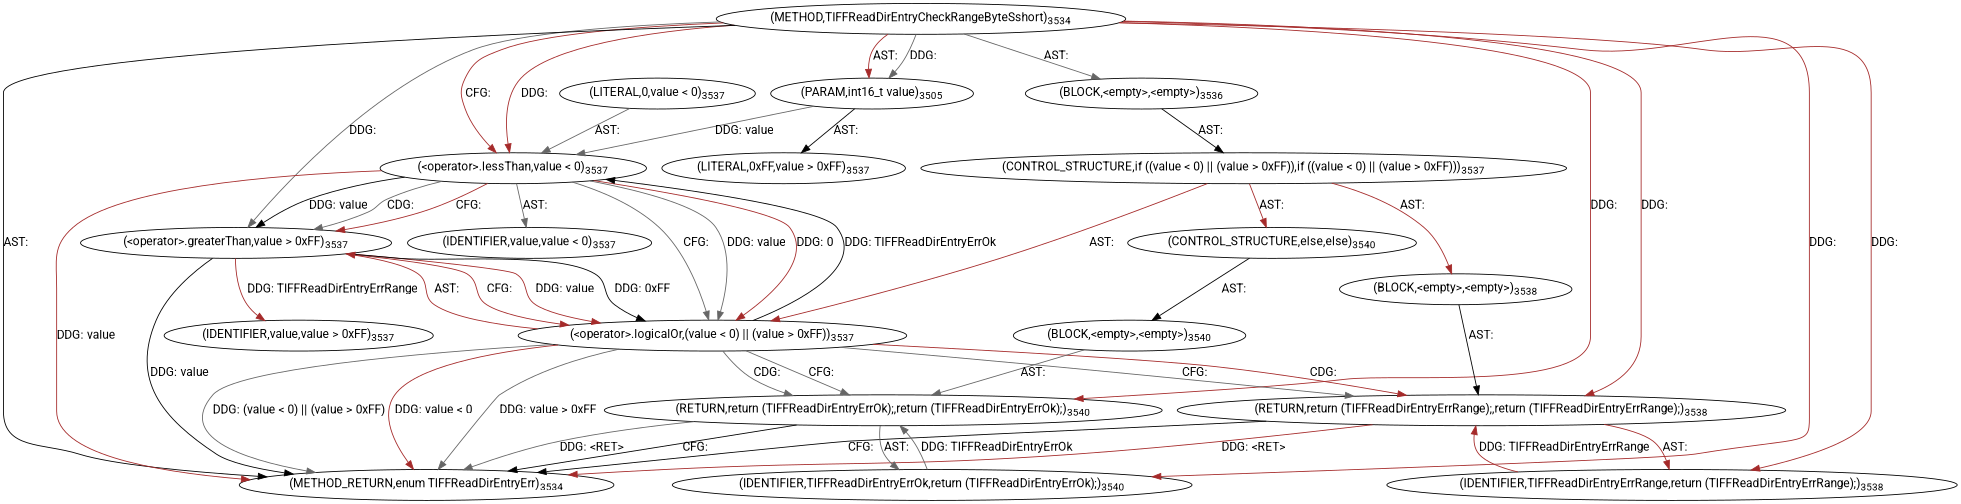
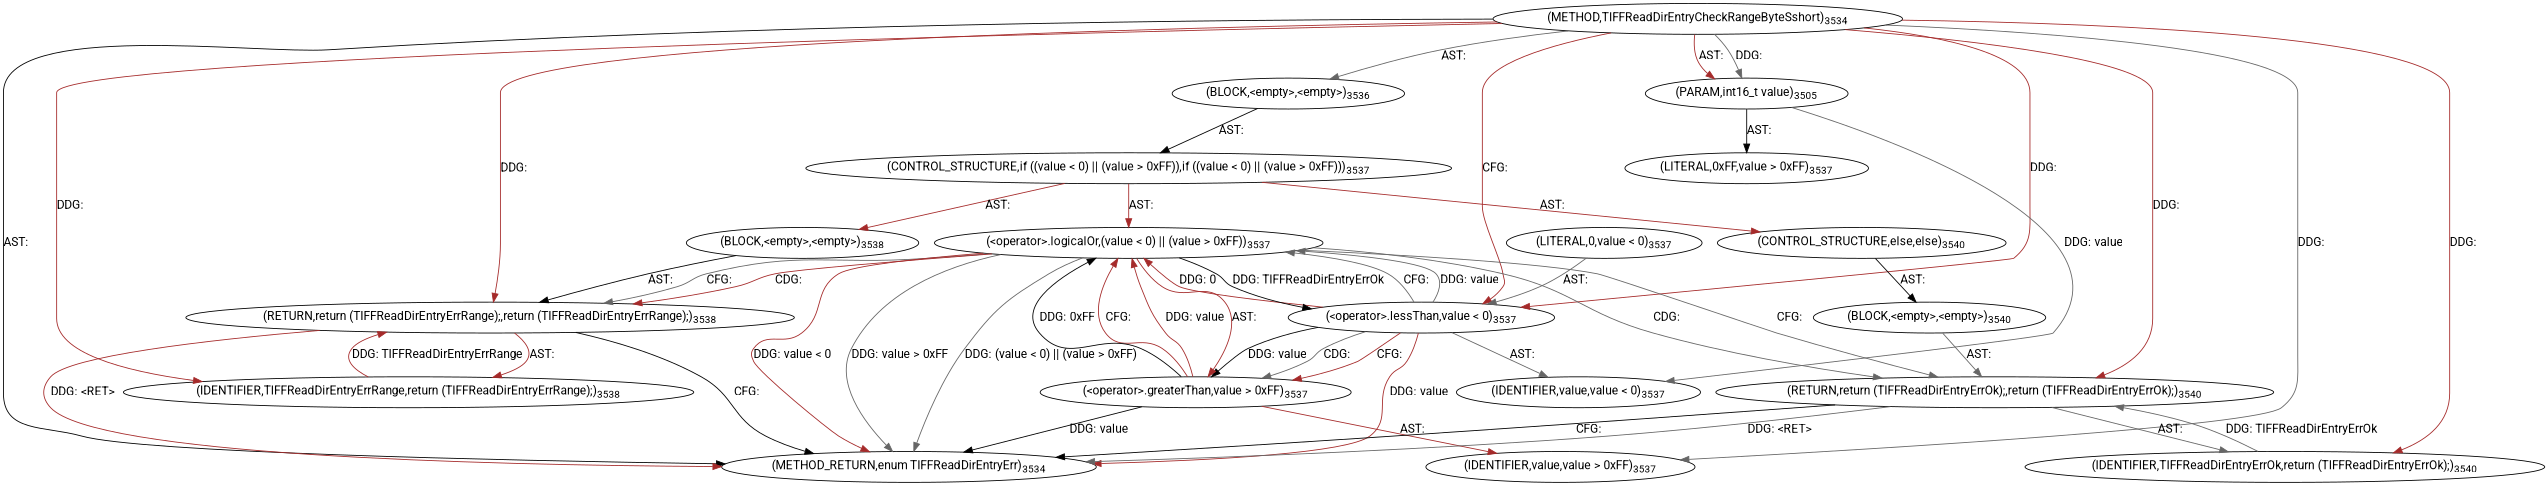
(459, 56) -> (2298, 338)
(699, 130) -> (2057, 326)
(333, 289) -> (1415, 430)
